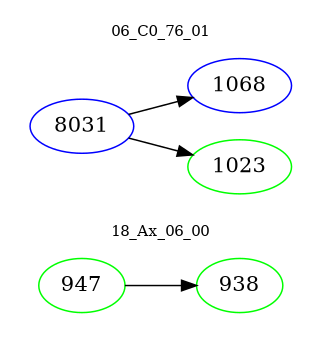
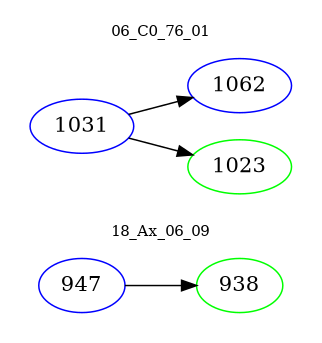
(240, 86) -> (240, 86)
(82, 126) -> (82, 126)
(161, 232) -> (161, 232)
(82, 286) -> (82, 286)
